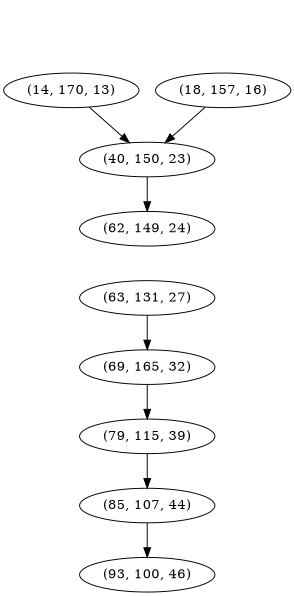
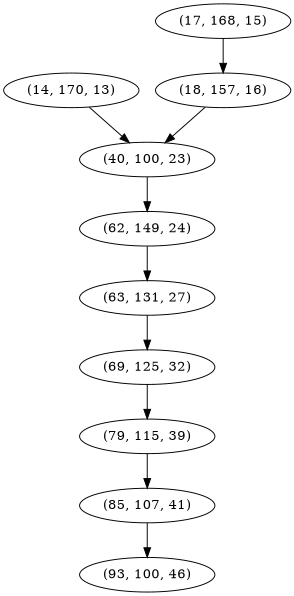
none -> (223, 21)
(147, 160) -> (147, 160)
none -> (147, 259)
(147, 367) -> (147, 367)
(147, 506) -> (147, 506)
